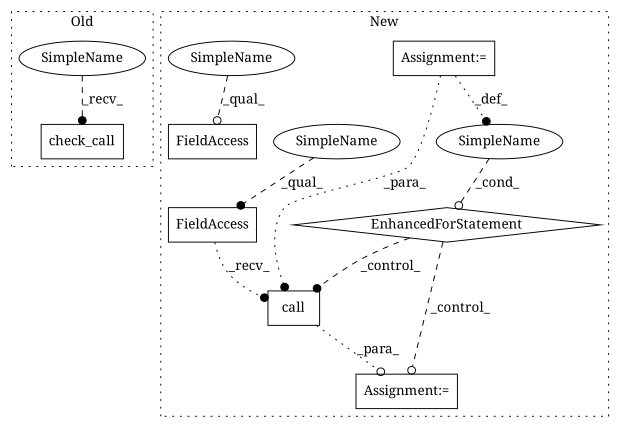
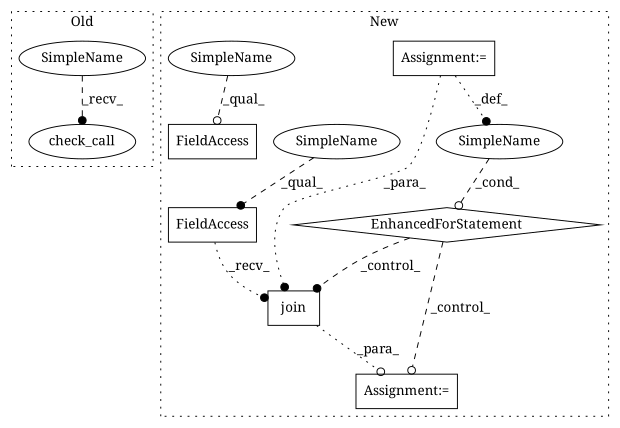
(82, 142) -> (82, 142)
(294, 308) -> (294, 308)
